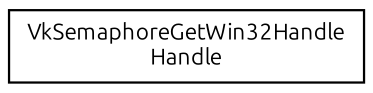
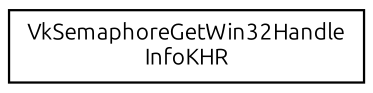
(187, 46) -> (187, 46)
